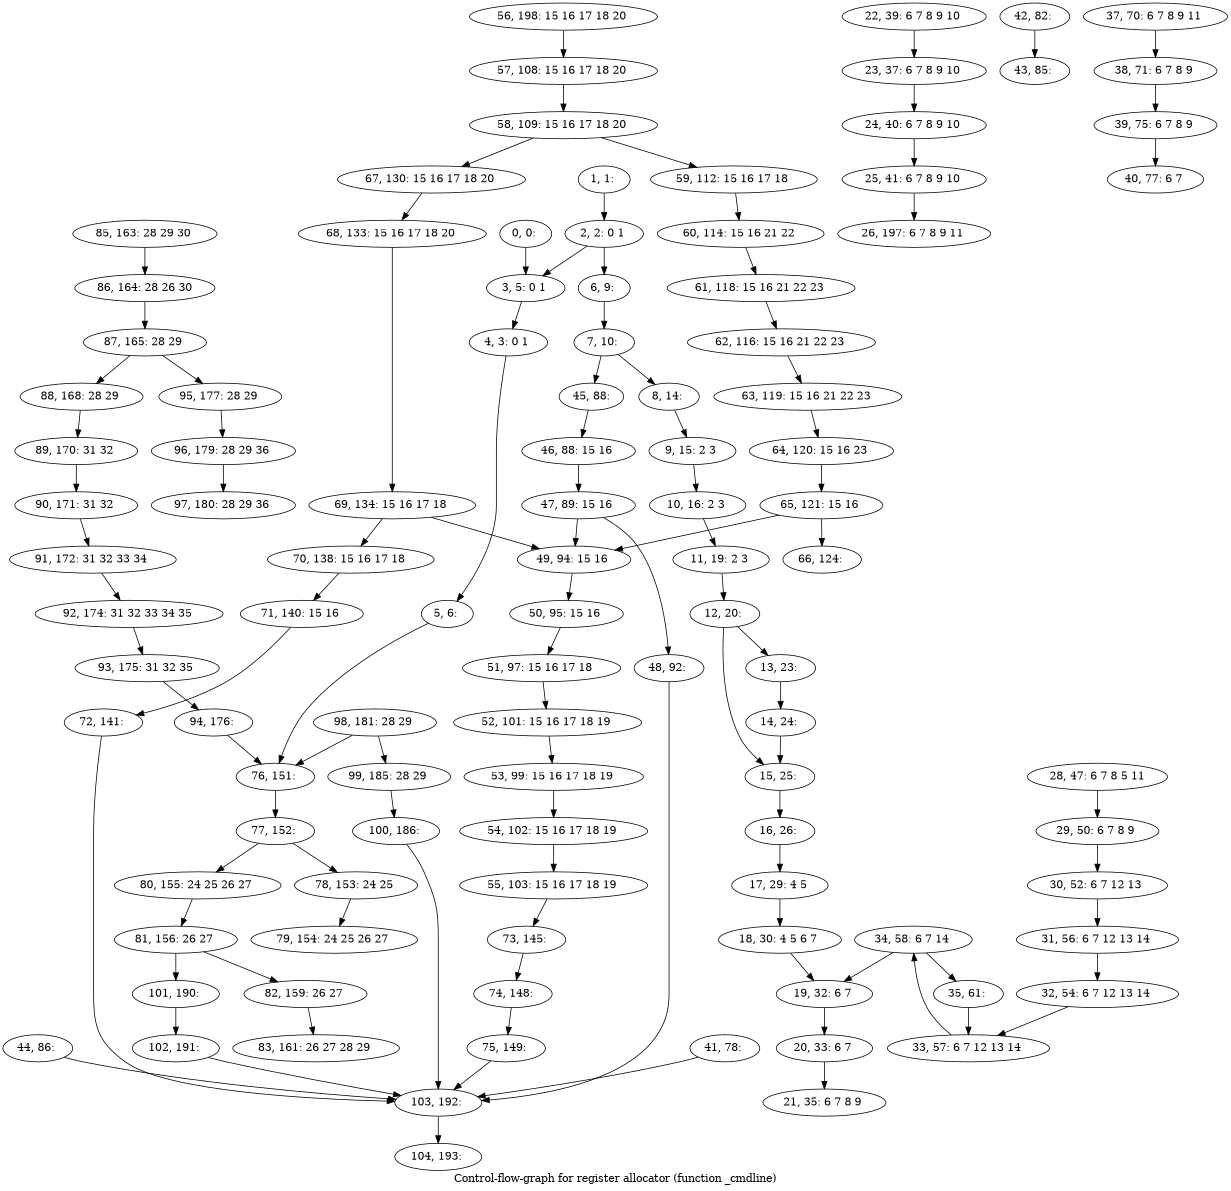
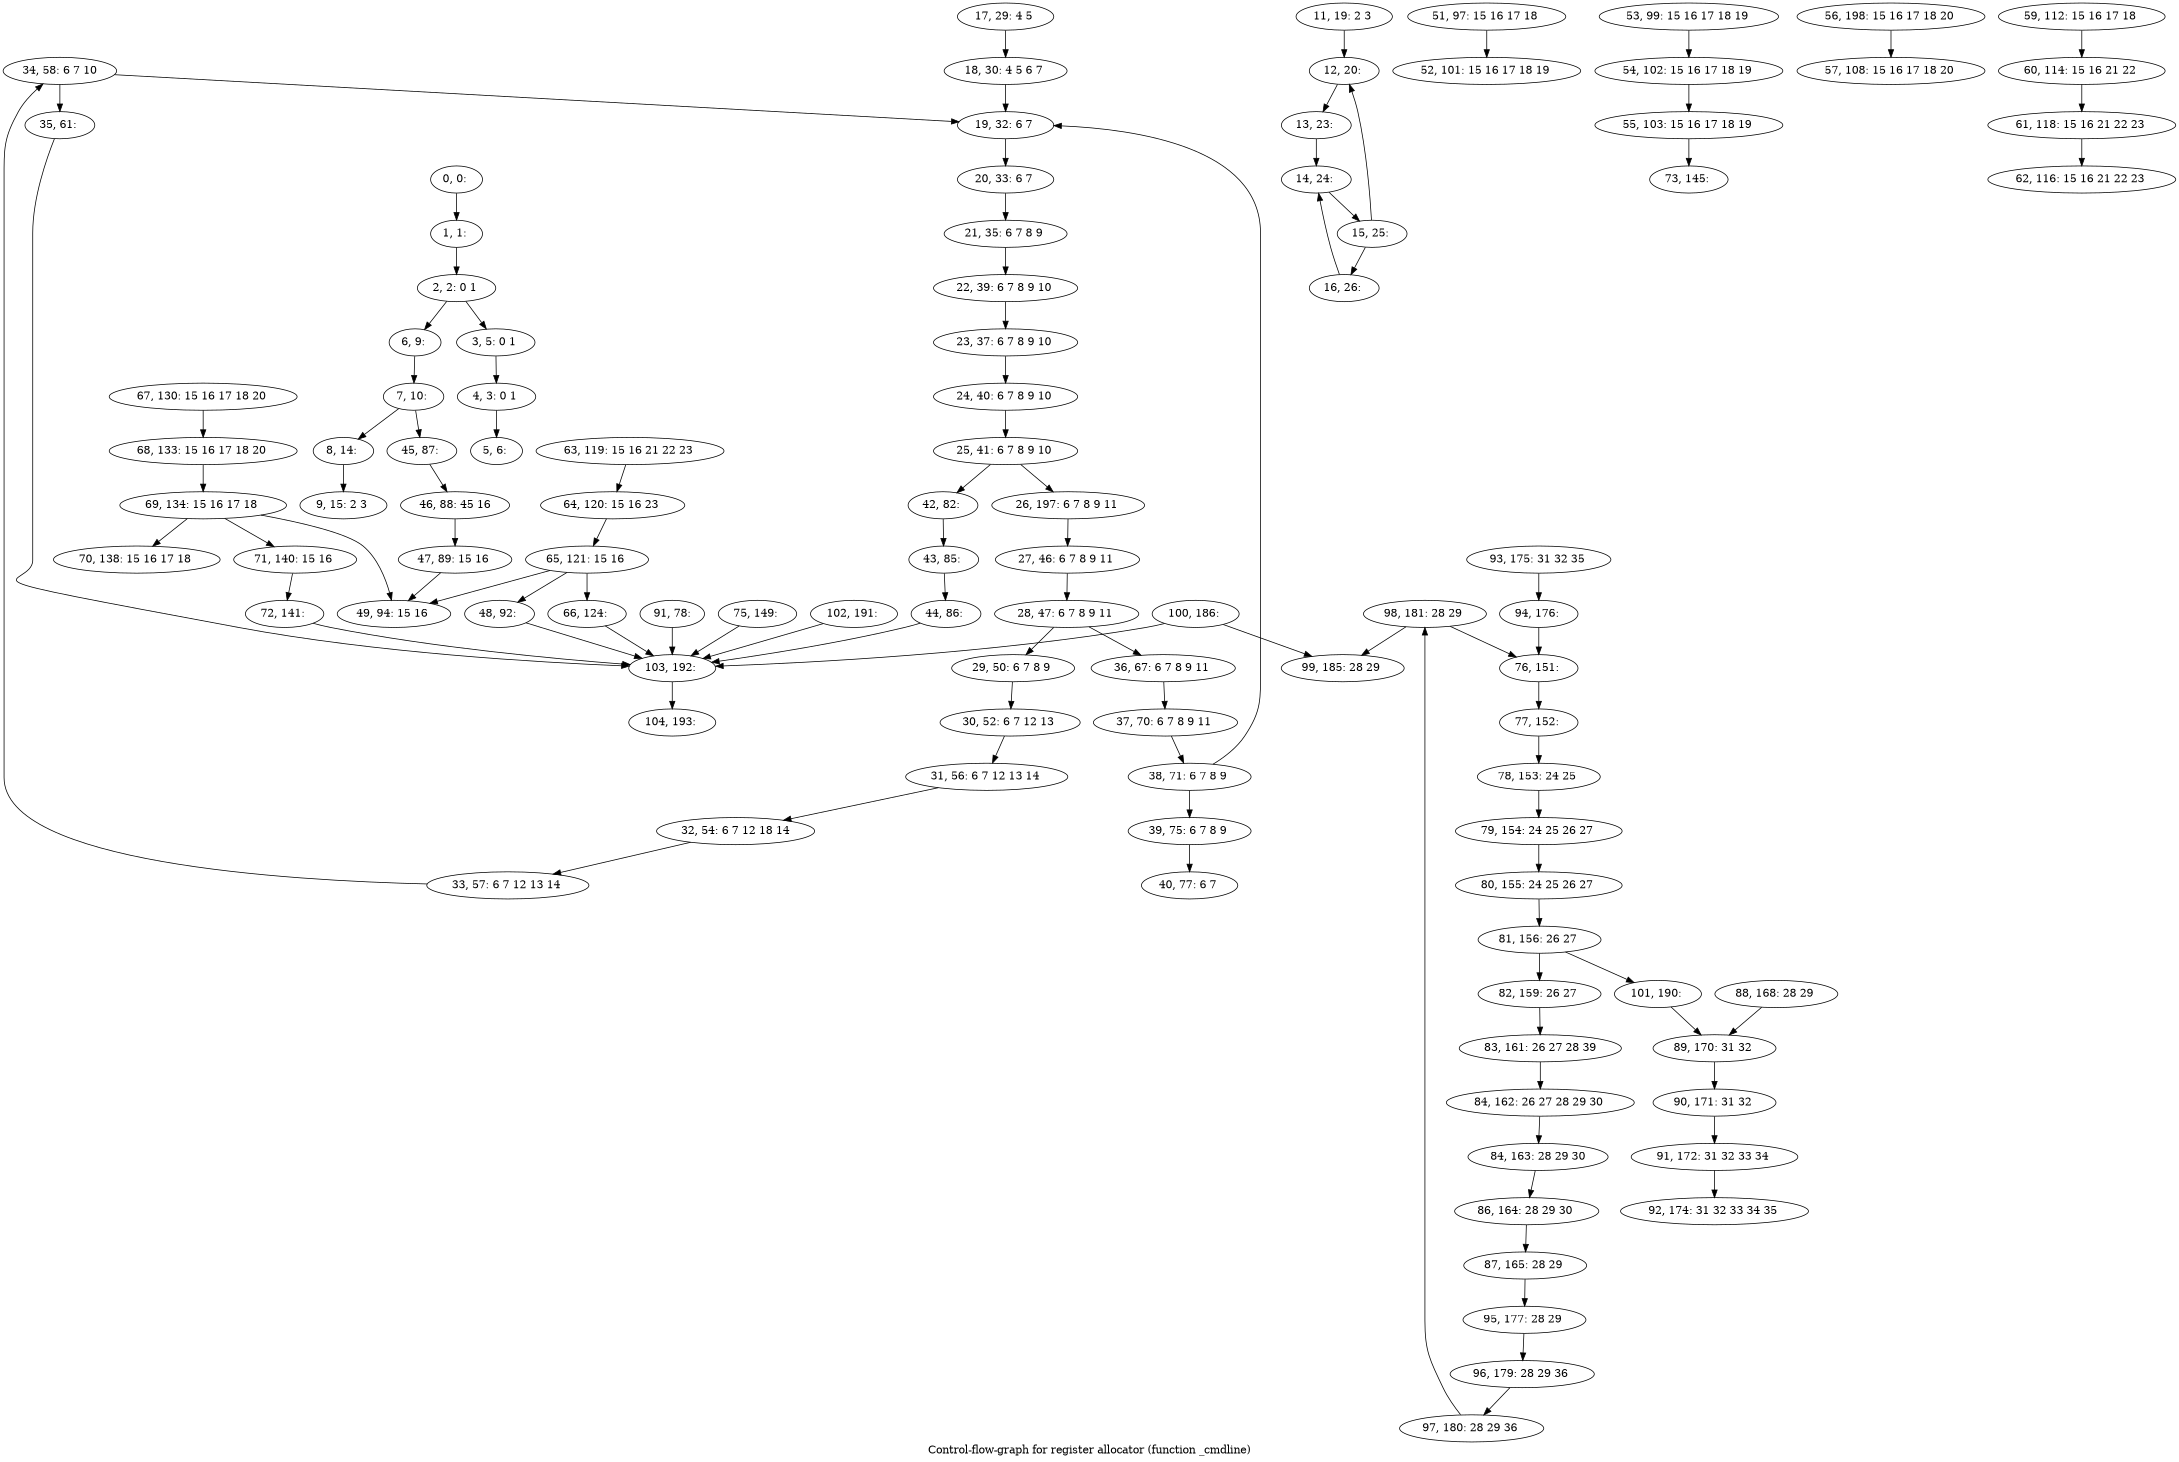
(563, 125) -> none
(145, 234) -> (1538, 1157)
(526, 257) -> (457, 203)
none -> (1006, 257)
(145, 288) -> (1527, 1211)
(793, 366) -> none
(116, 367) -> none
none -> (1261, 383)
(591, 397) -> (422, 451)
(579, 451) -> (455, 505)
none -> (977, 476)
(698, 505) -> none
none -> (1067, 560)
(652, 573) -> (546, 585)
none -> (945, 583)
(329, 584) -> (246, 531)
(566, 614) -> none
(137, 637) -> none
none -> (626, 639)
none -> (1163, 668)
(342, 676) -> none
(727, 698) -> (1365, 155)
(550, 746) -> none
(1097, 777) -> (1067, 614)
(392, 800) -> (1266, 640)
(780, 855) -> (1328, 238)
(240, 856) -> (1539, 855)
(913, 940) -> (60, 71)
(513, 994) -> none
(1097, 994) -> (736, 831)
(176, 1017) -> (1683, 1018)
(968, 1017) -> (94, 600)
none -> (1425, 1029)
(316, 1048) -> (1540, 1048)
(725, 1048) -> (672, 614)
none -> (1540, 1103)
